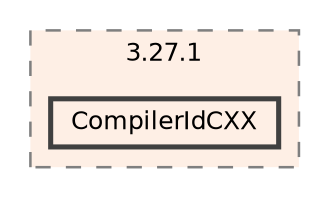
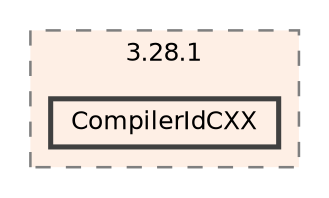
(165, 54) -> (165, 54)
